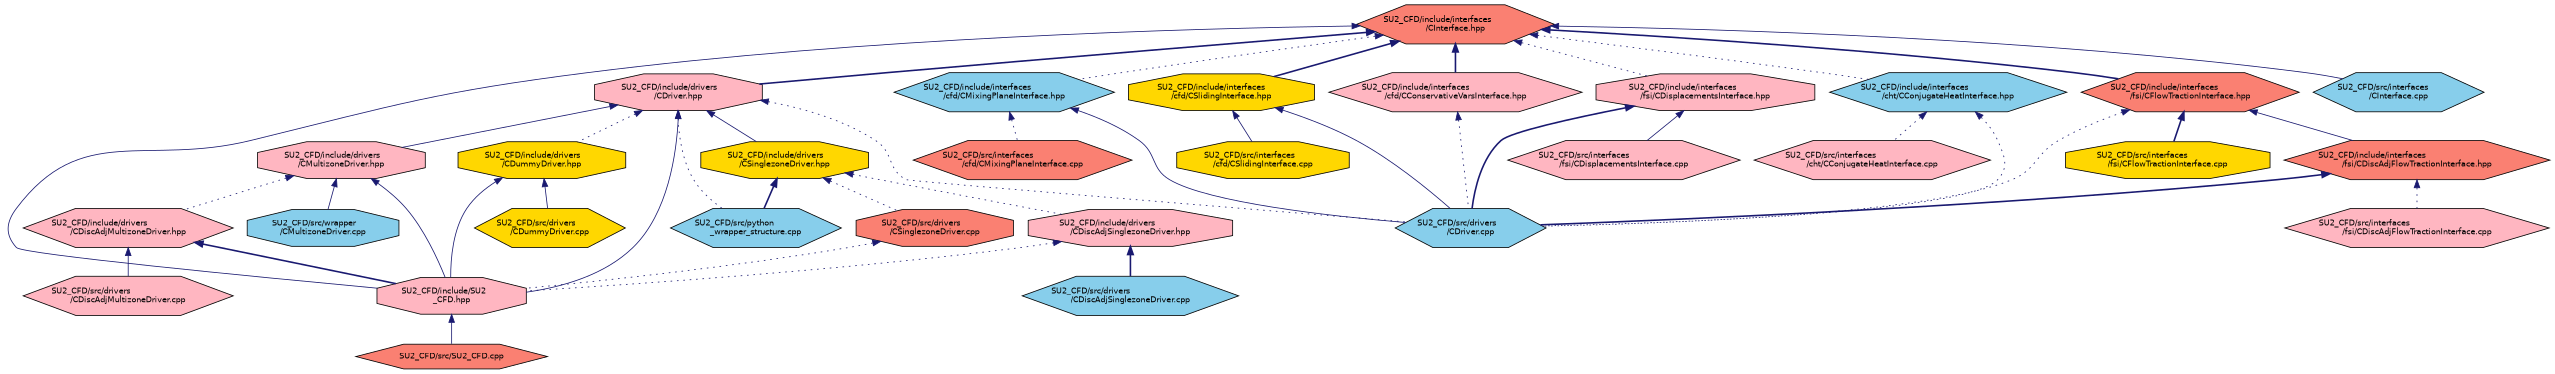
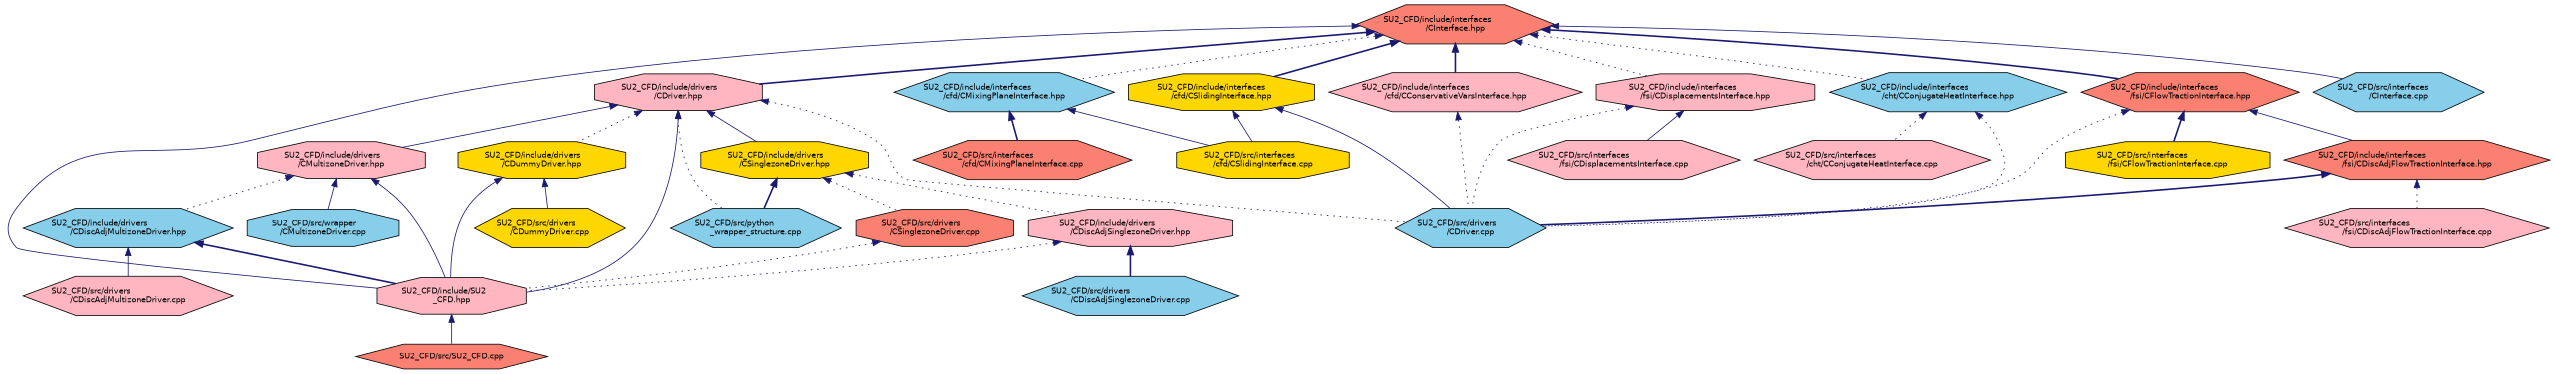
(1015, 130) -> (1015, 130)
(1526, 131) -> (1526, 131)
(1227, 199) -> (1142, 128)
(128, 228) -> (128, 228)
